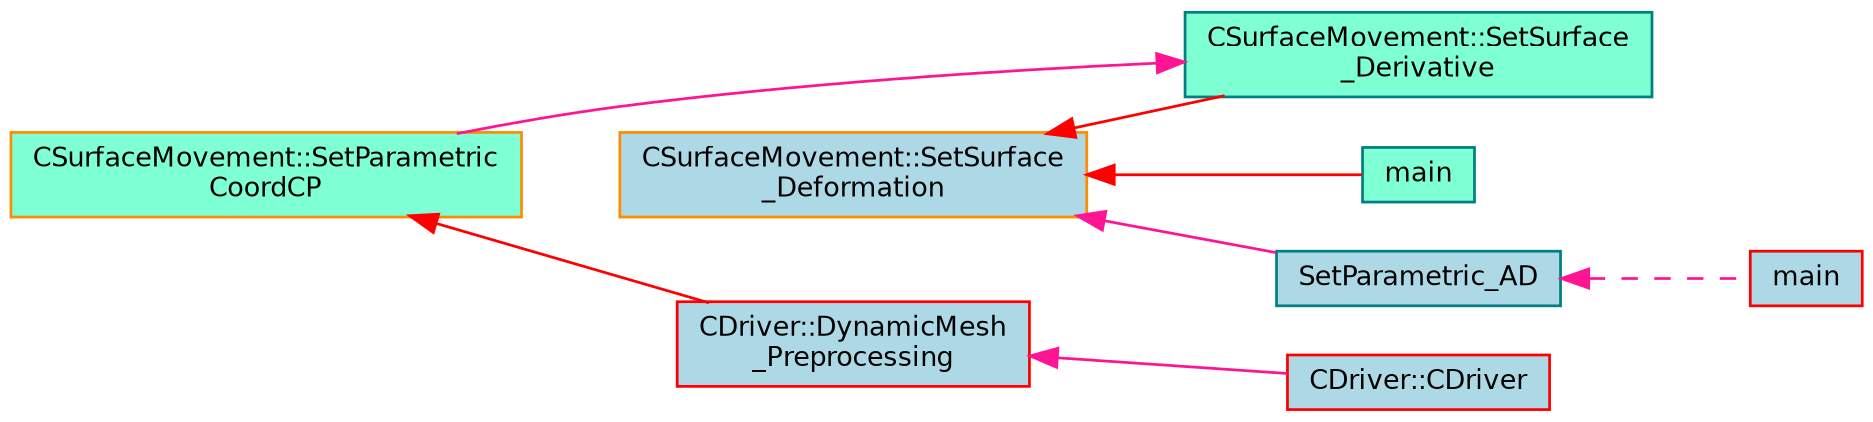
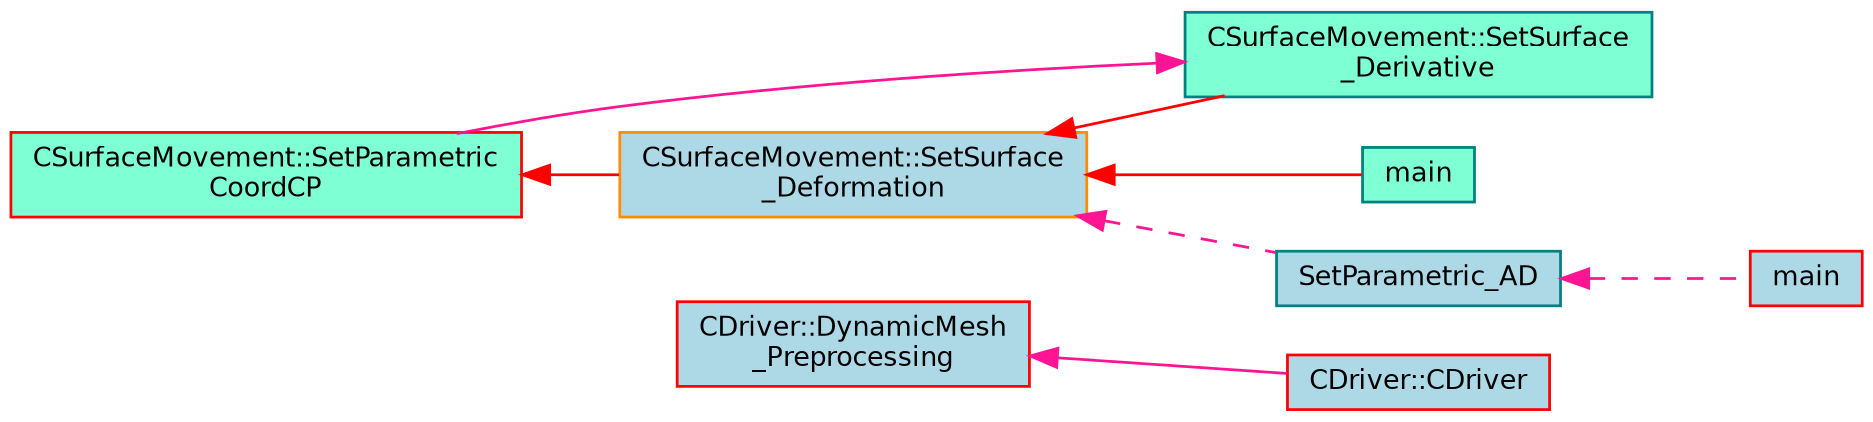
(266, 175) -> (266, 175)
(1190, 237) -> (1190, 237)
(573, 263) -> (585, 175)
